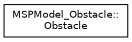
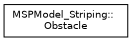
(66, 21) -> (66, 21)
